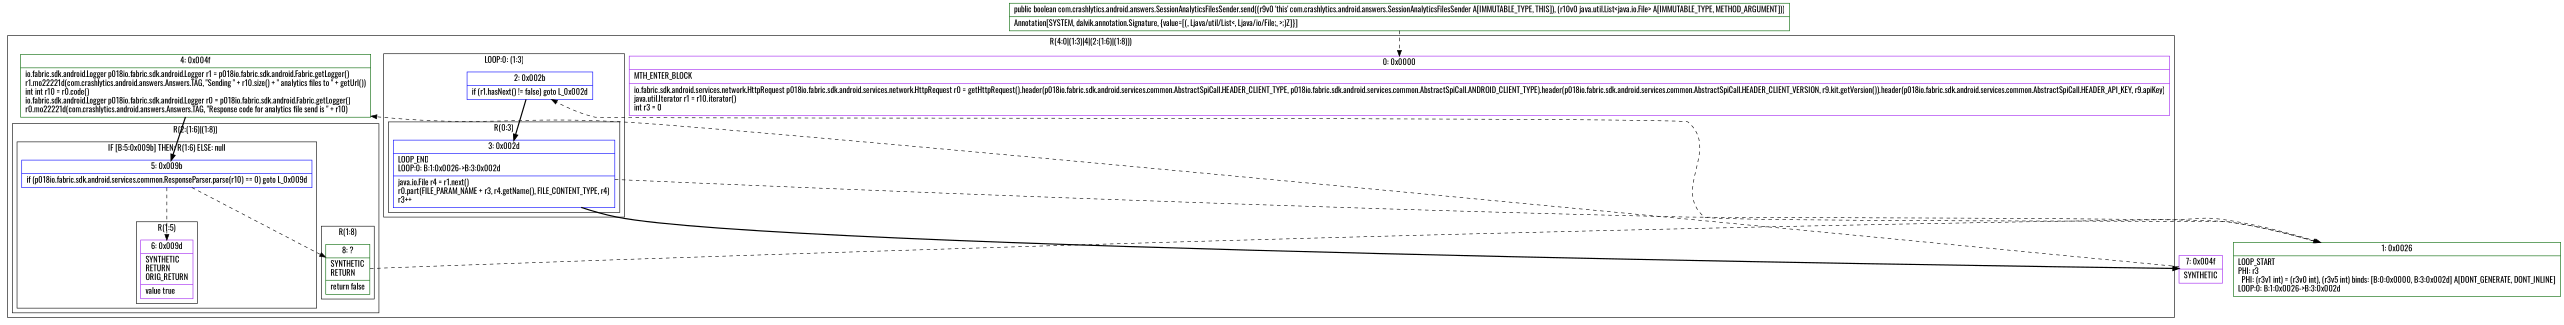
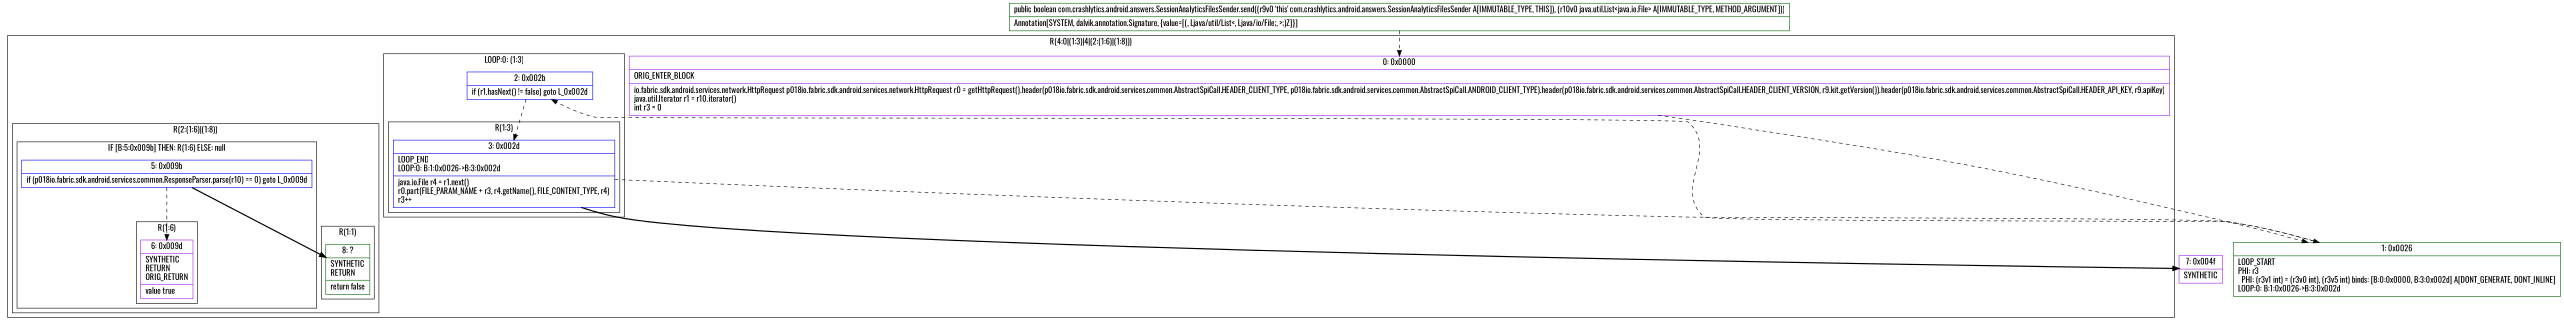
(663, 76) -> (664, 76)
(196, 86) -> none
(521, 117) -> (521, 117)
(504, 129) -> (504, 129)
(256, 221) -> (256, 221)
(167, 229) -> (167, 229)
(348, 233) -> (348, 233)
(1344, 237) -> (1982, 168)
